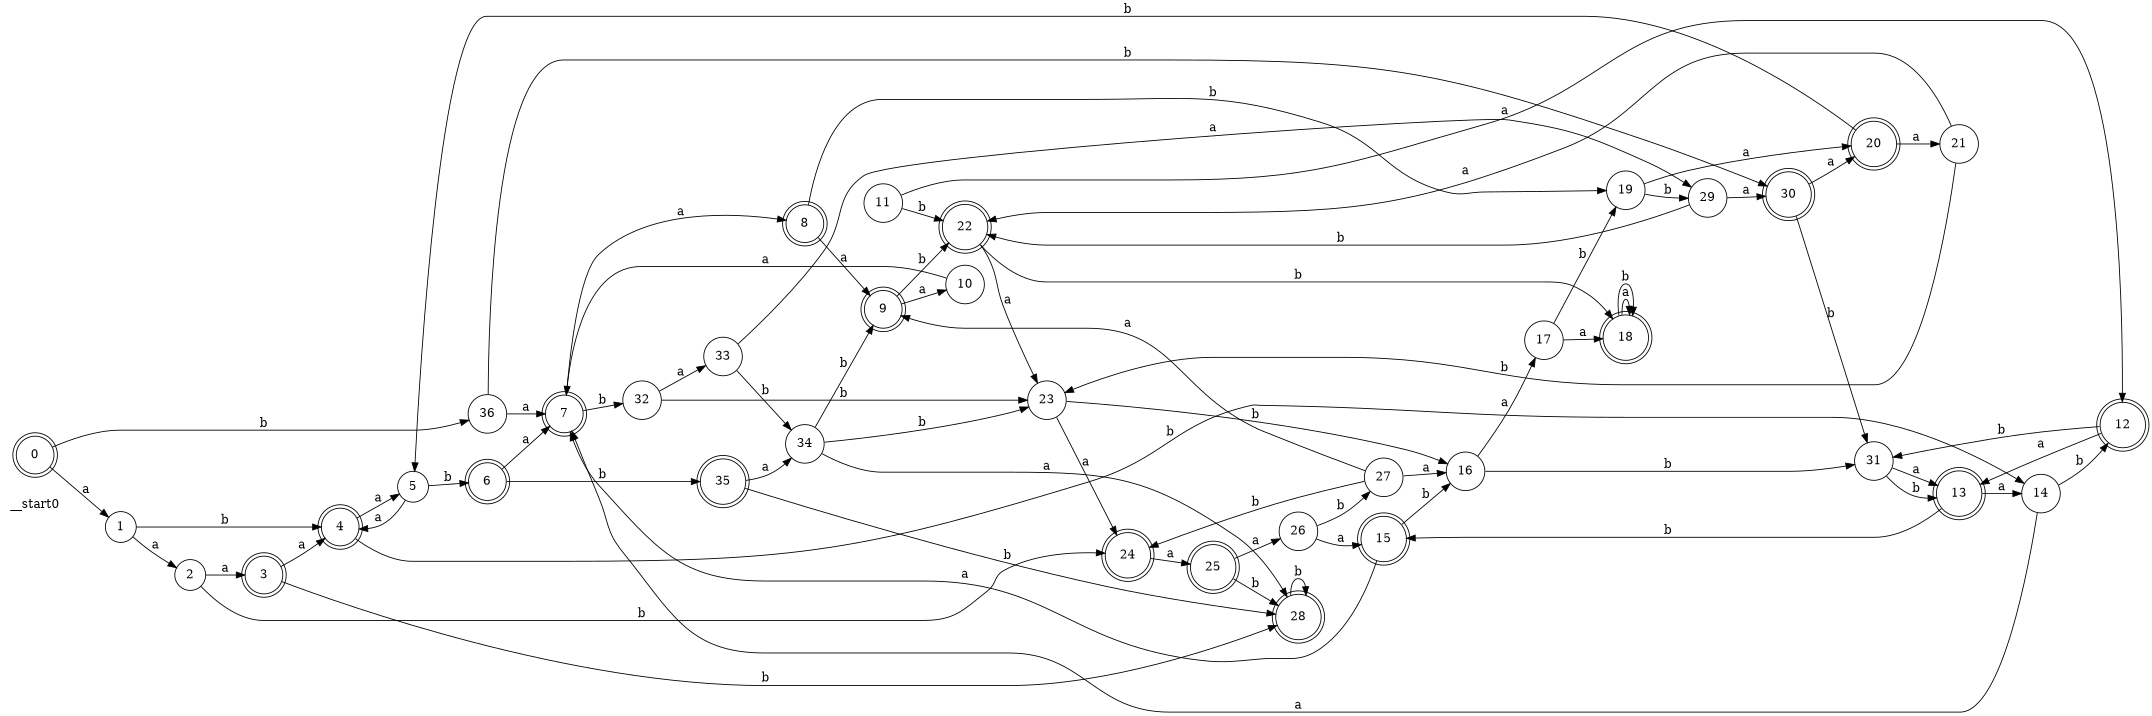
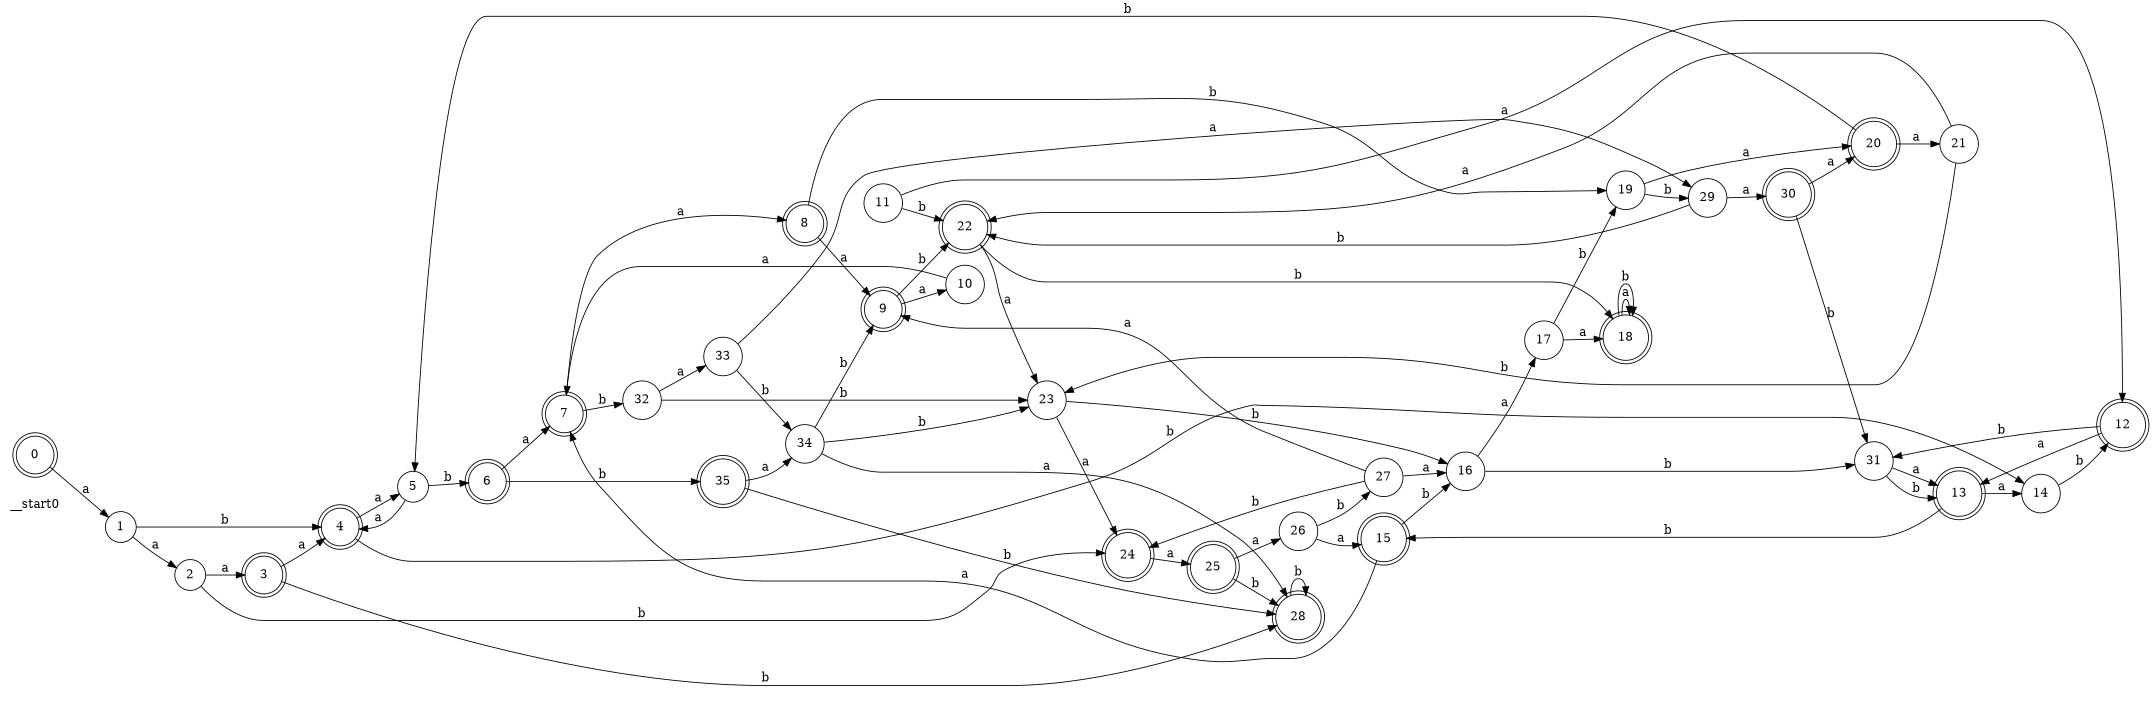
(487, 414) -> none
(1313, 712) -> none
